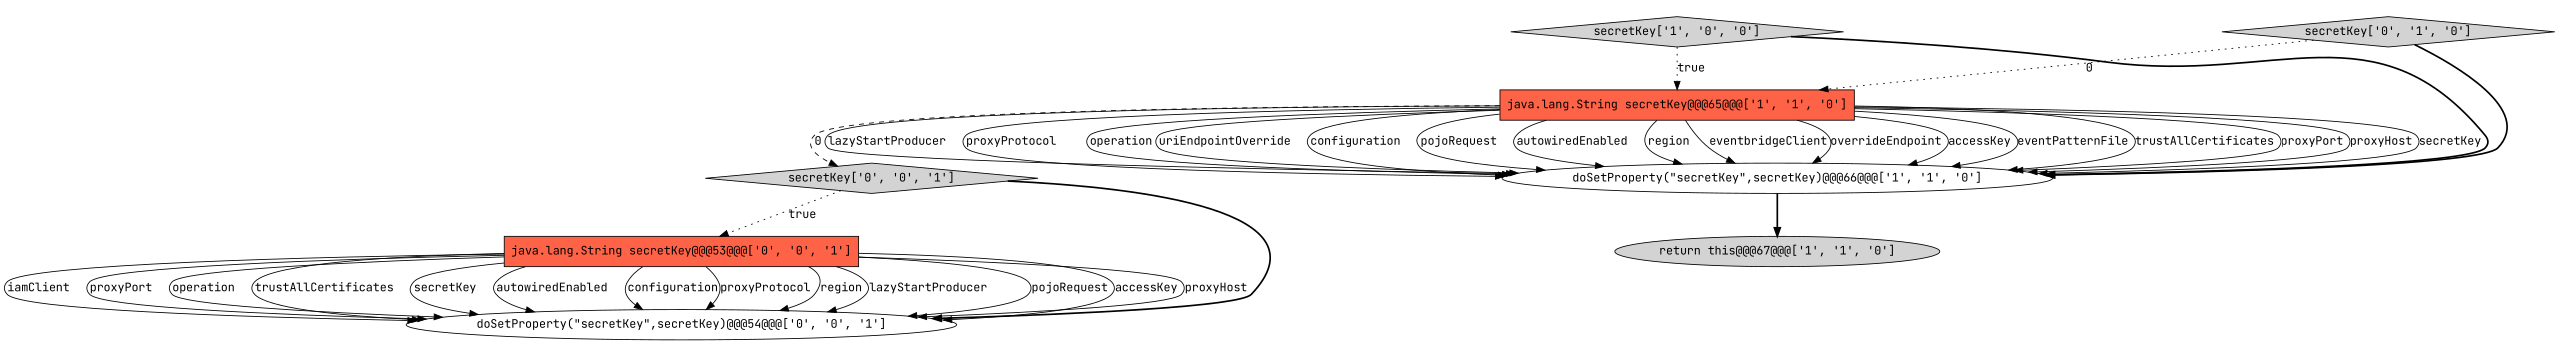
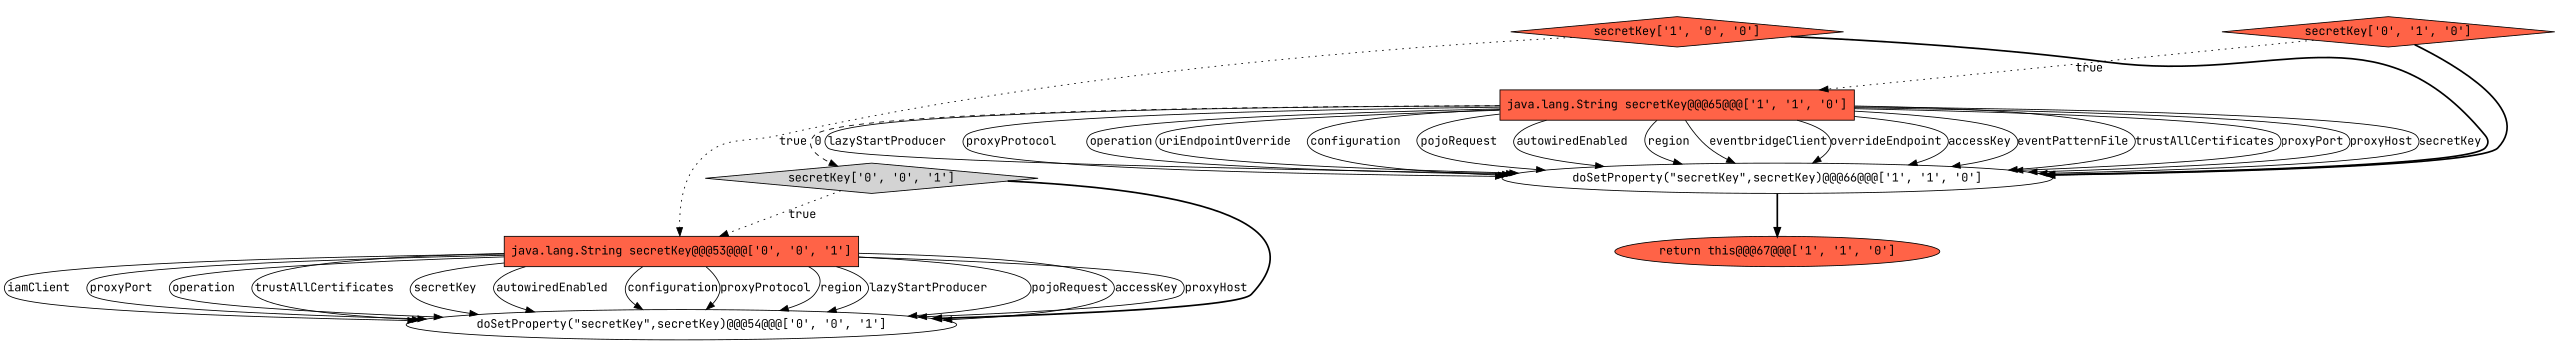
(1677, 32) -> (1677, 32)
(2388, 32) -> (2388, 32)
(1677, 64) -> (1096, 81)
(2090, 68) -> (2090, 68)
(1777, 251) -> (1777, 251)
